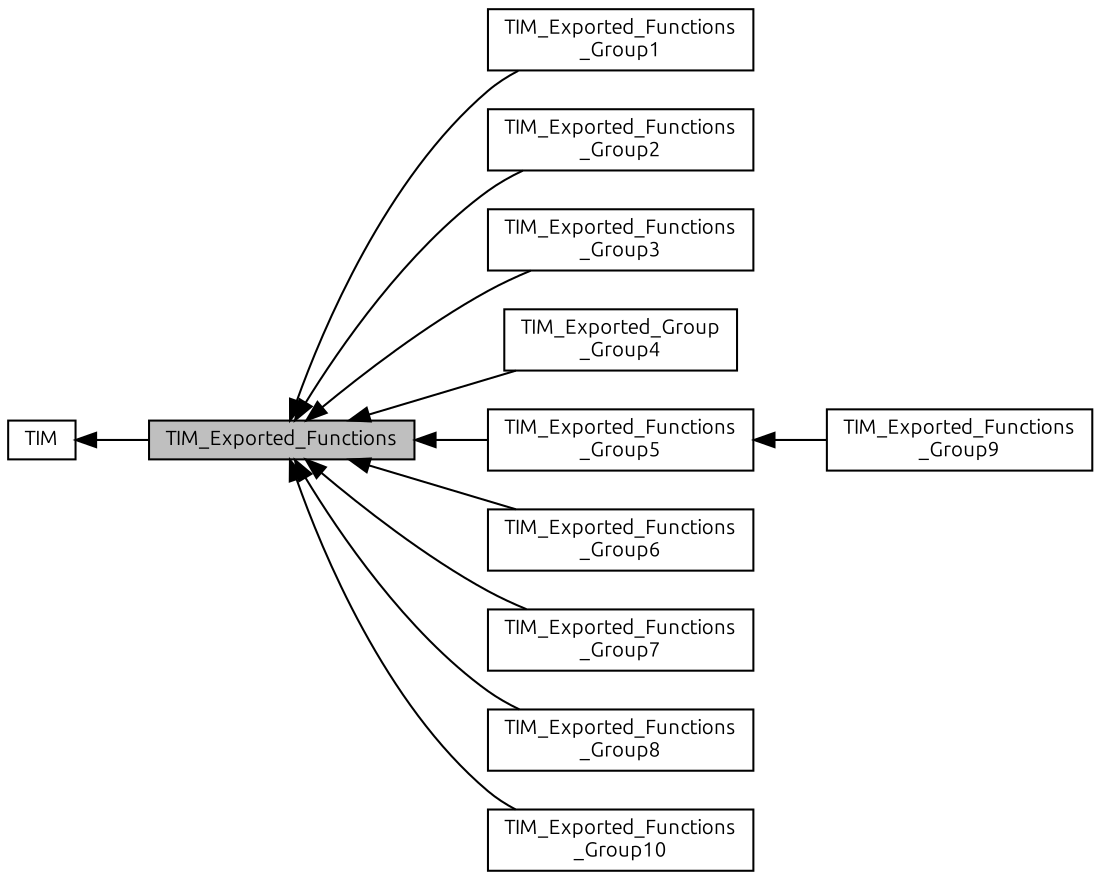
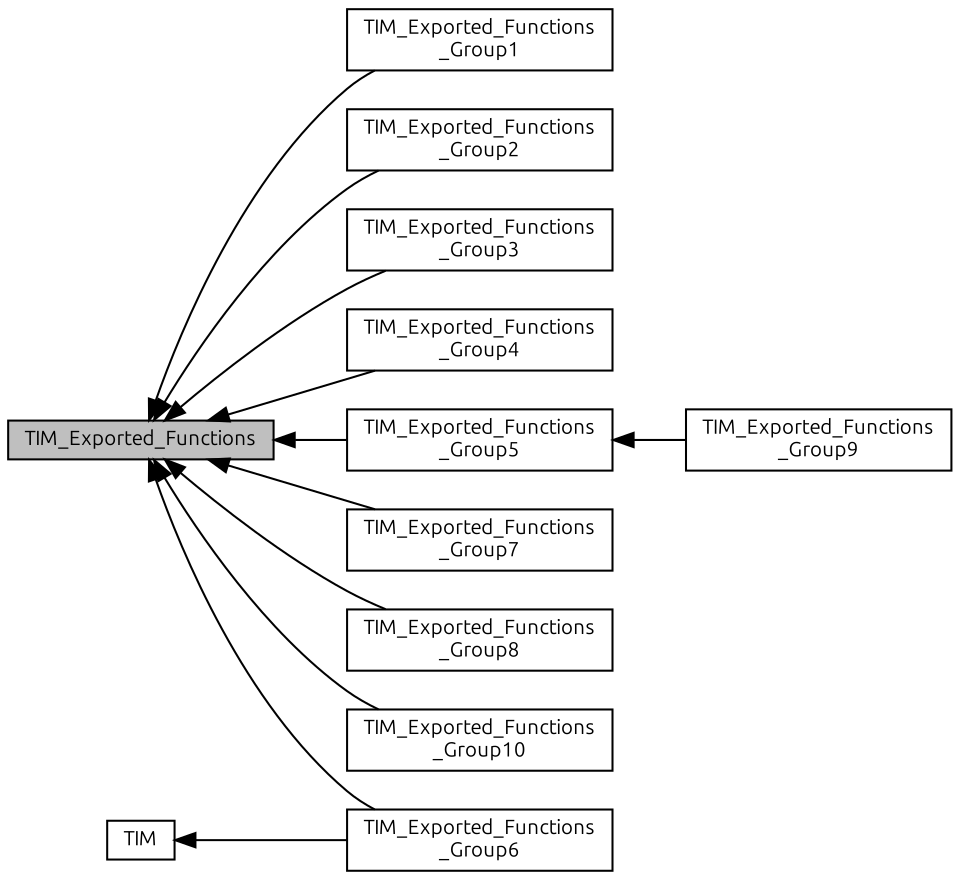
(621, 340) -> (480, 340)
(123, 440) -> (271, 840)
